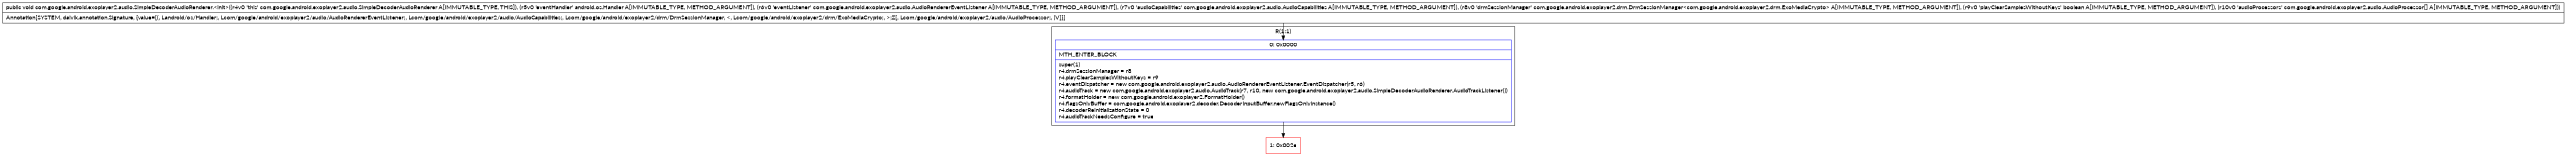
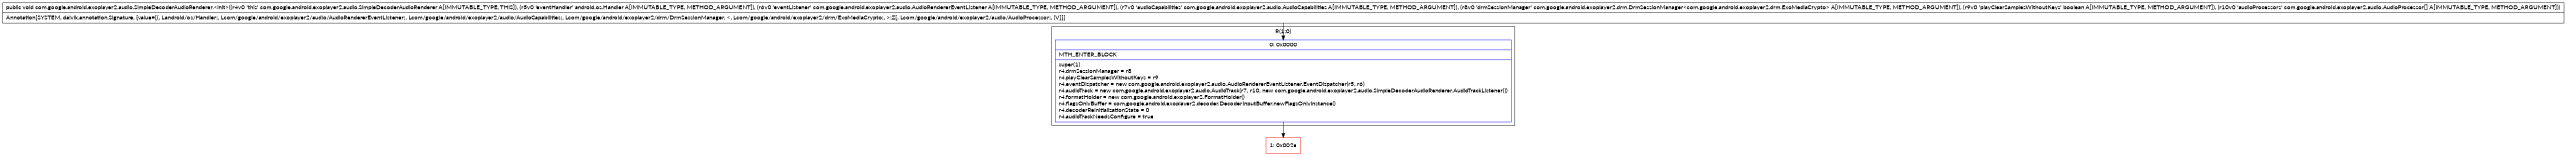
(1283, 32) -> (1283, 32)
